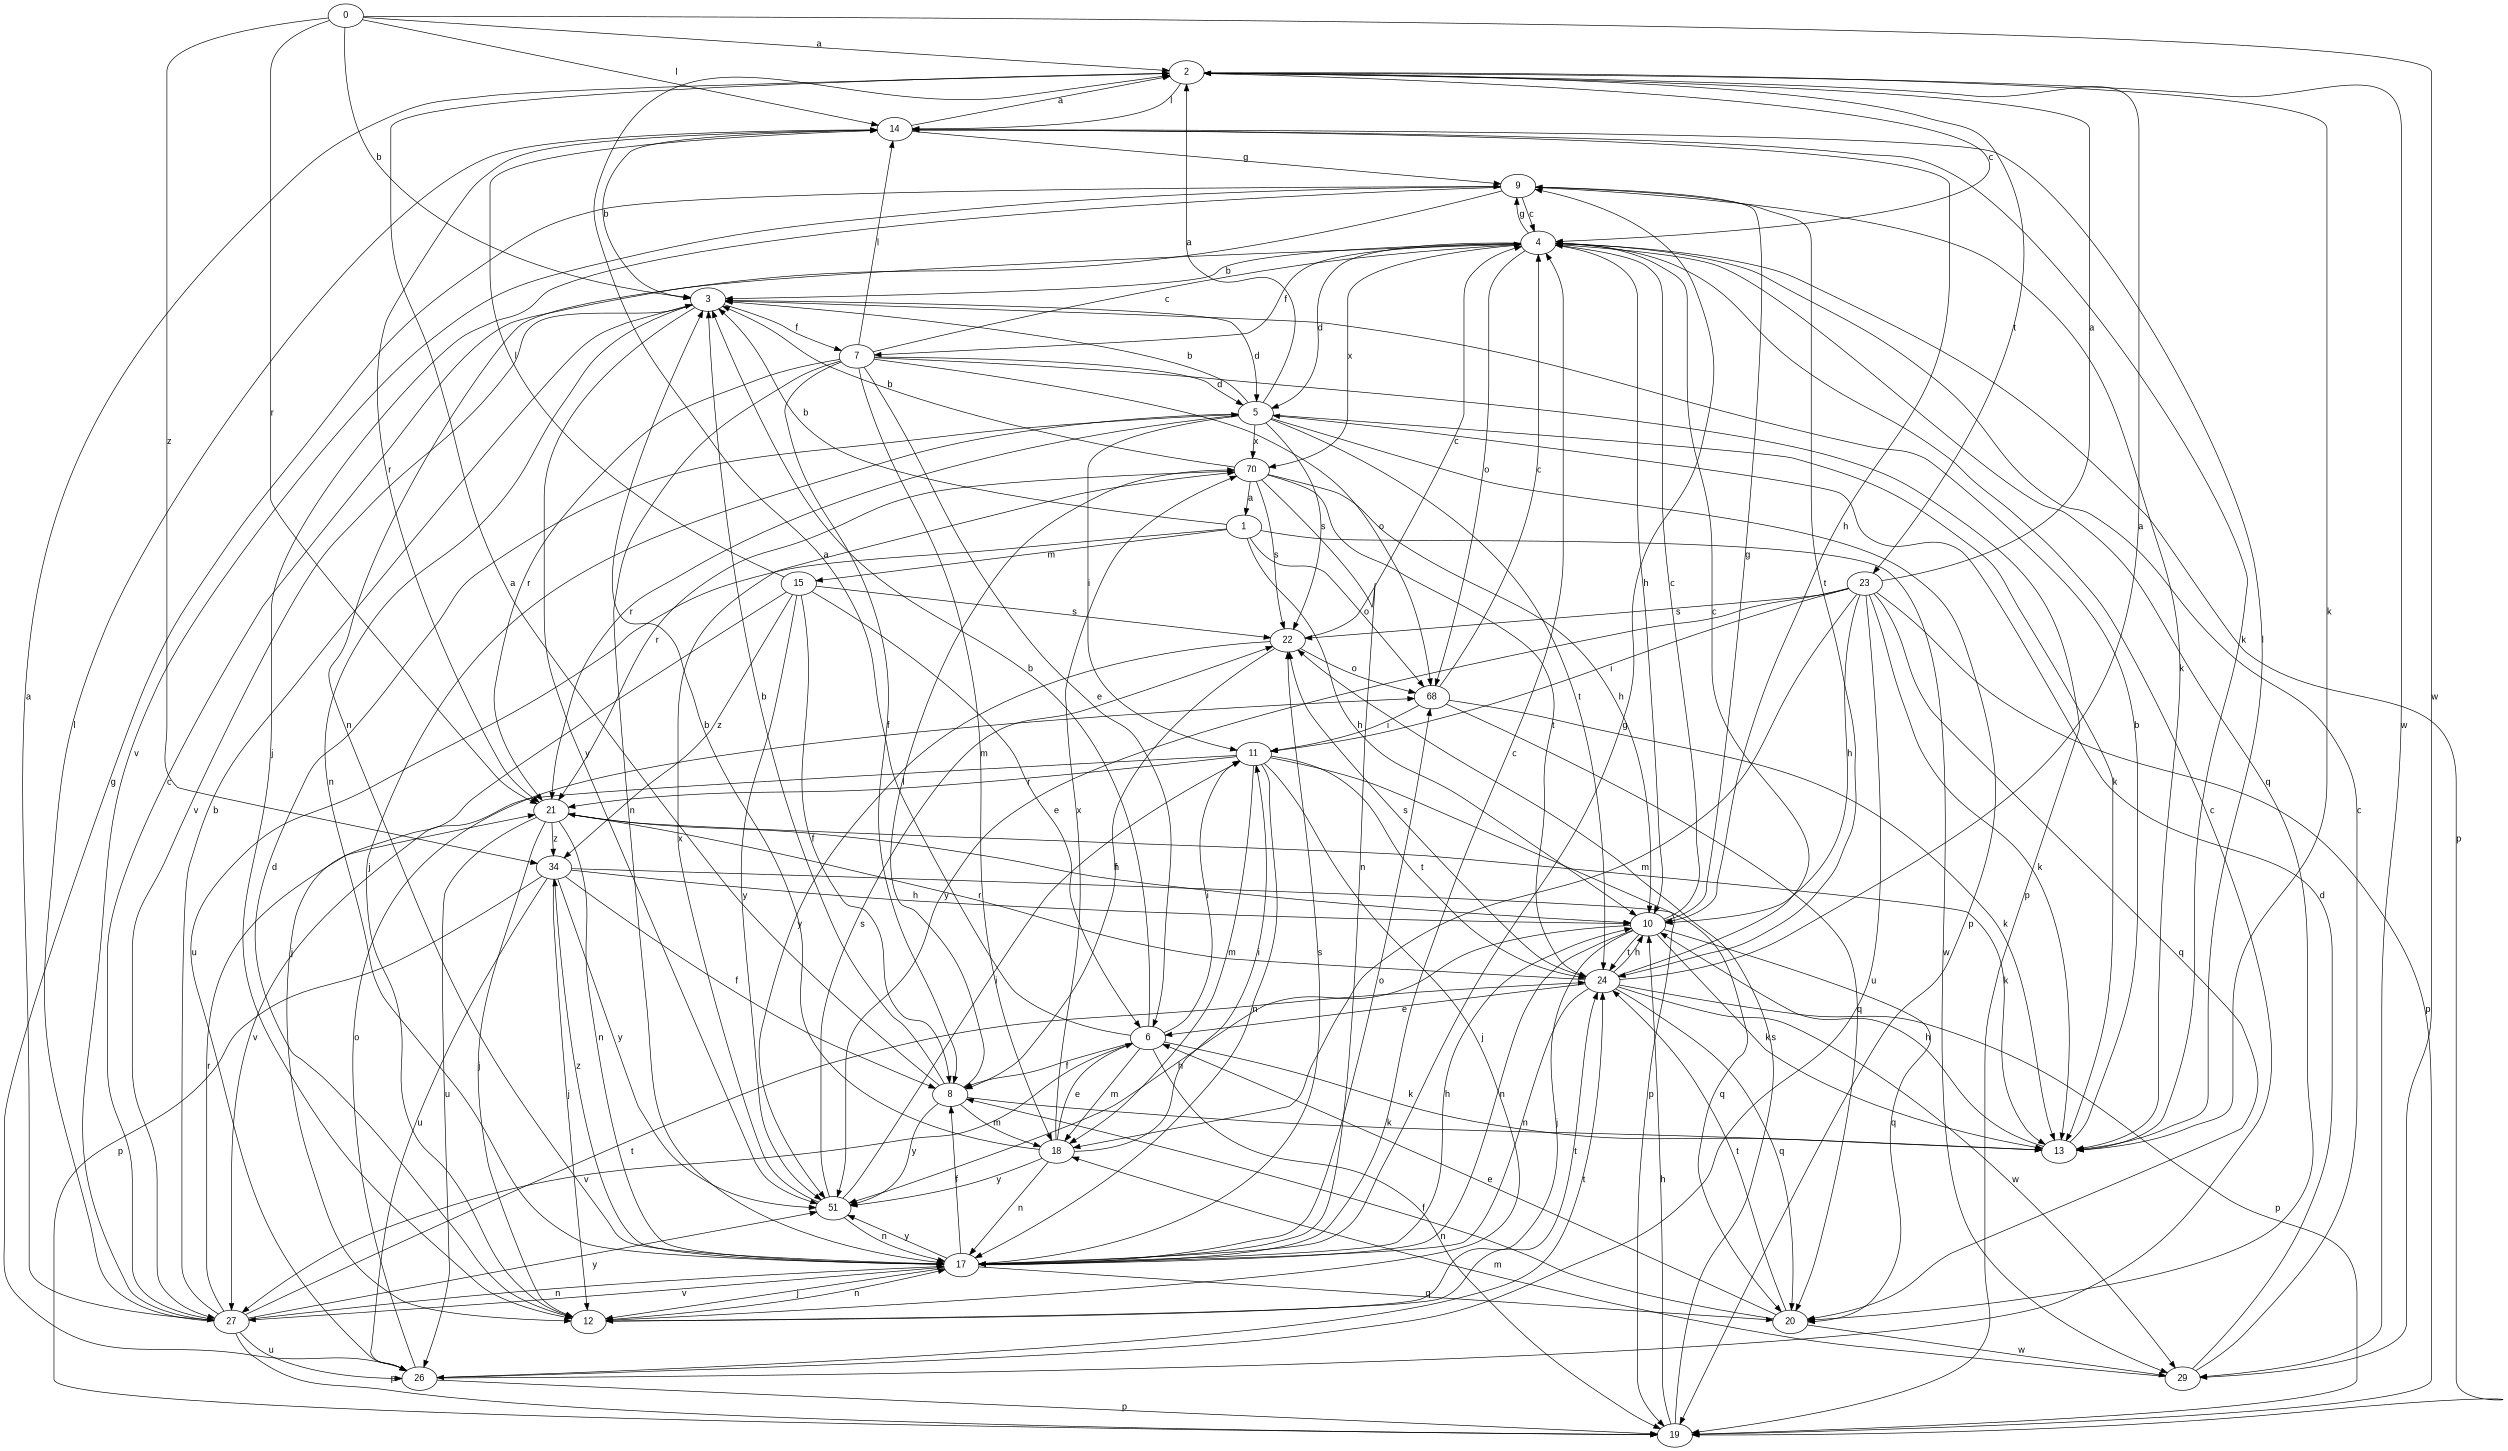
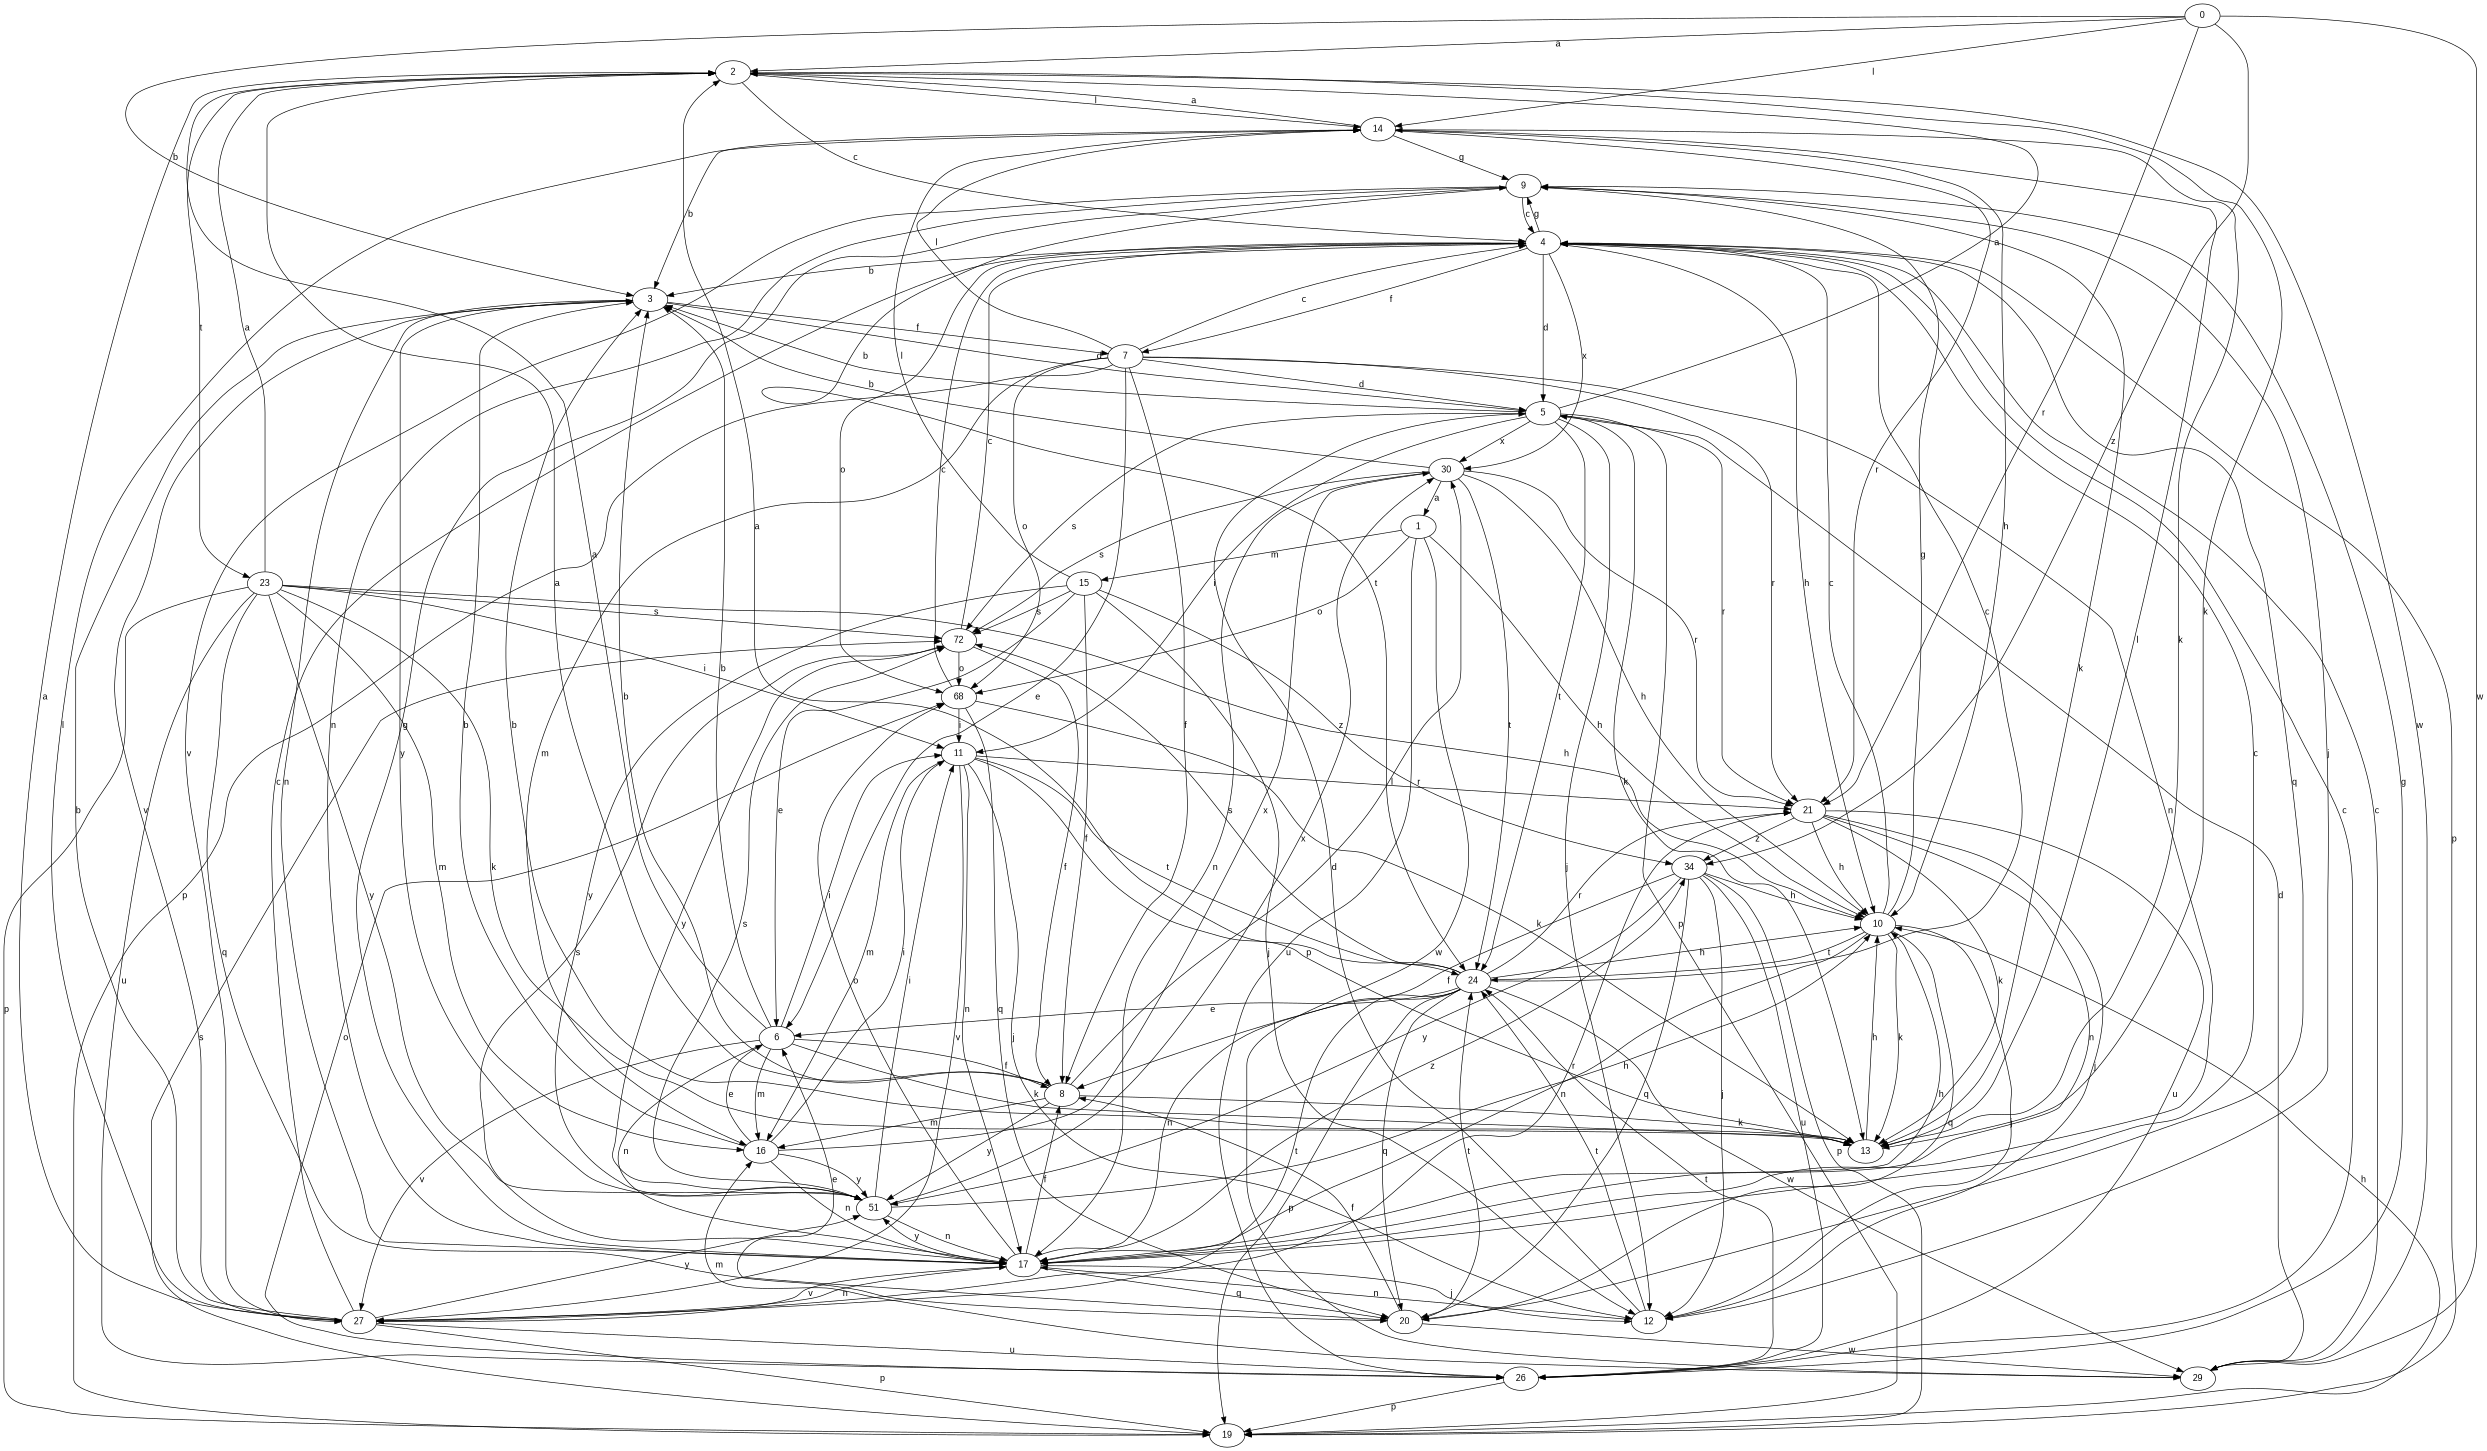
(1252, 470) -> (1447, 470)
(941, 481) -> none
(1288, 640) -> (959, 640)
(1667, 979) -> (1405, 1006)
(887, 1049) -> (998, 1283)
(1111, 1107) -> (1397, 1136)
(1057, 1152) -> (761, 1152)
(1419, 1209) -> (704, 1216)
